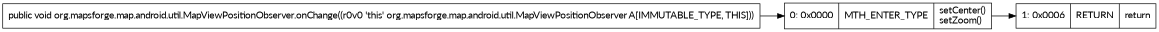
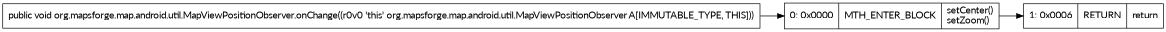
(886, 16) -> (890, 16)
